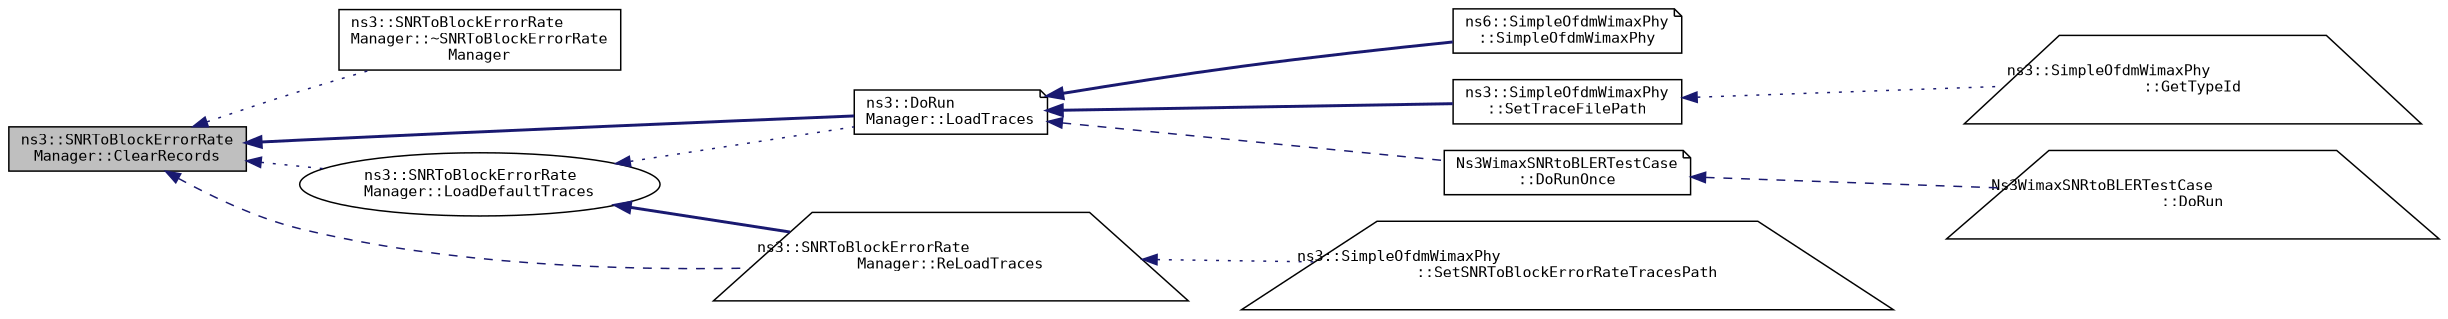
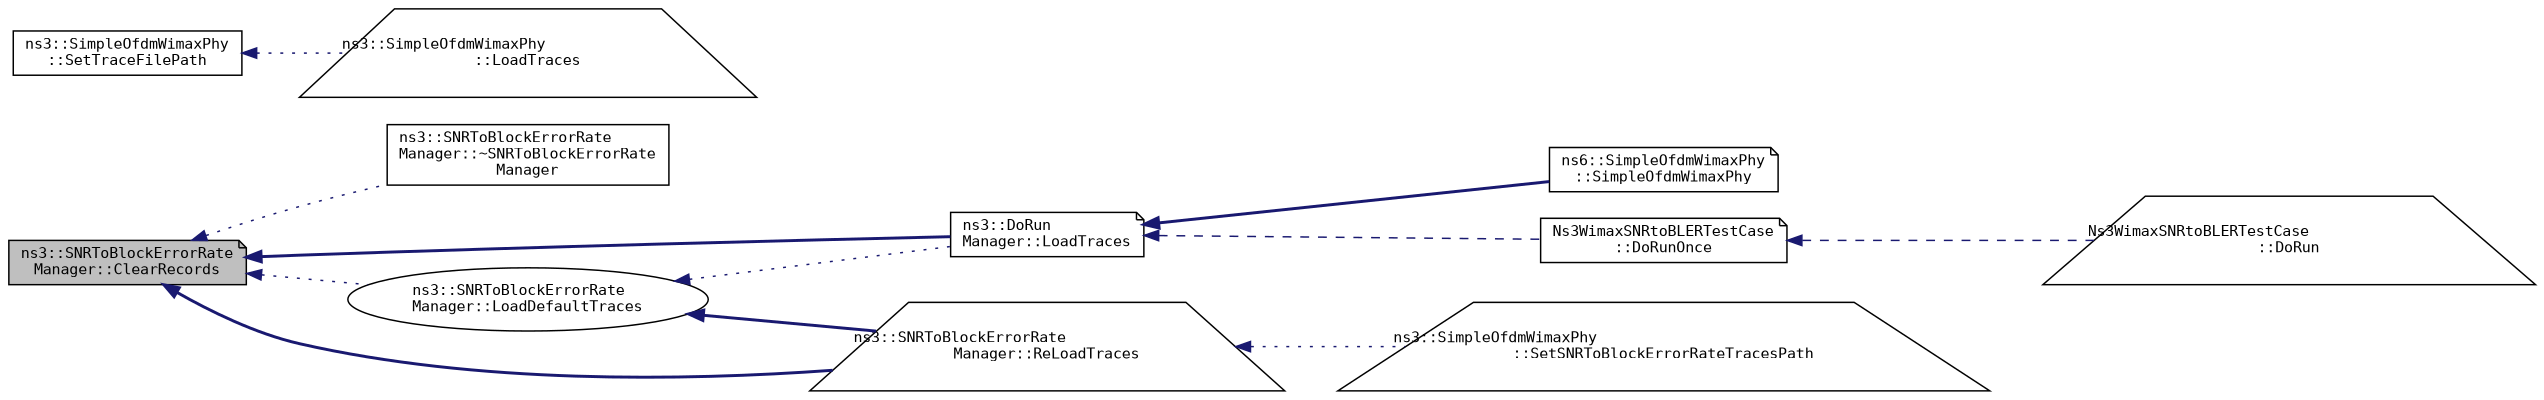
(2193, 80) -> (528, 53)
(1258, 107) -> none
(128, 149) -> (128, 263)
(458, 256) -> (498, 372)
